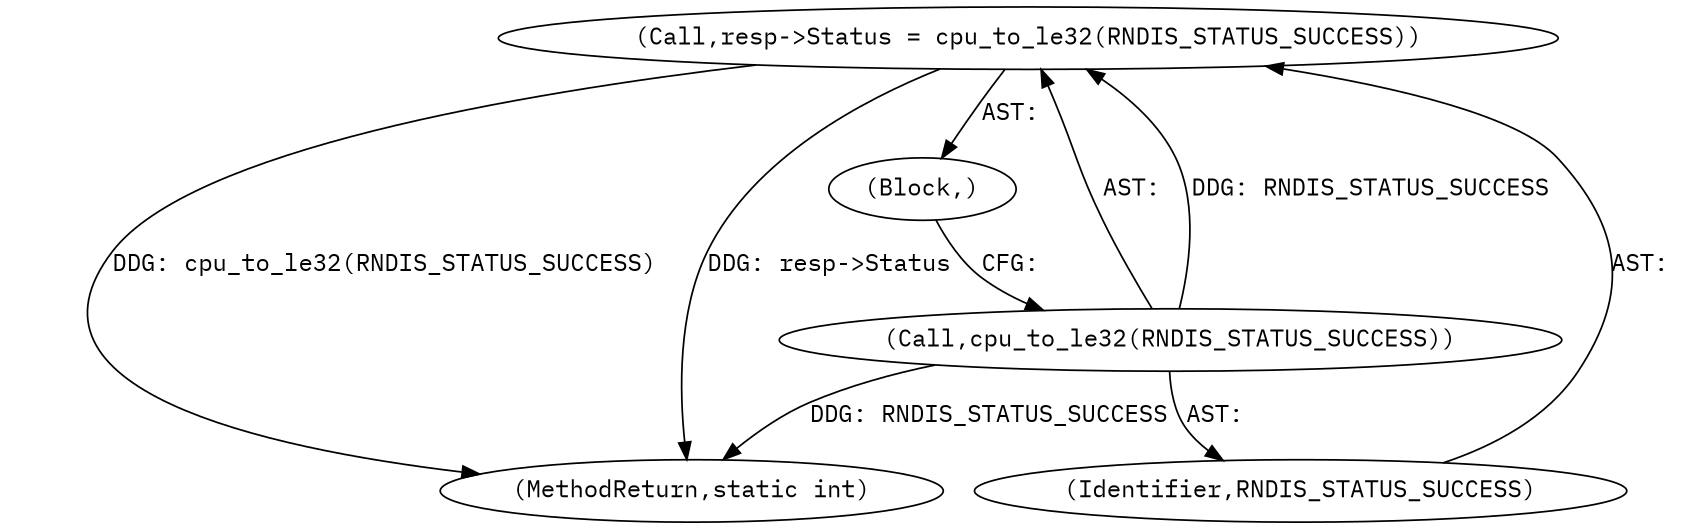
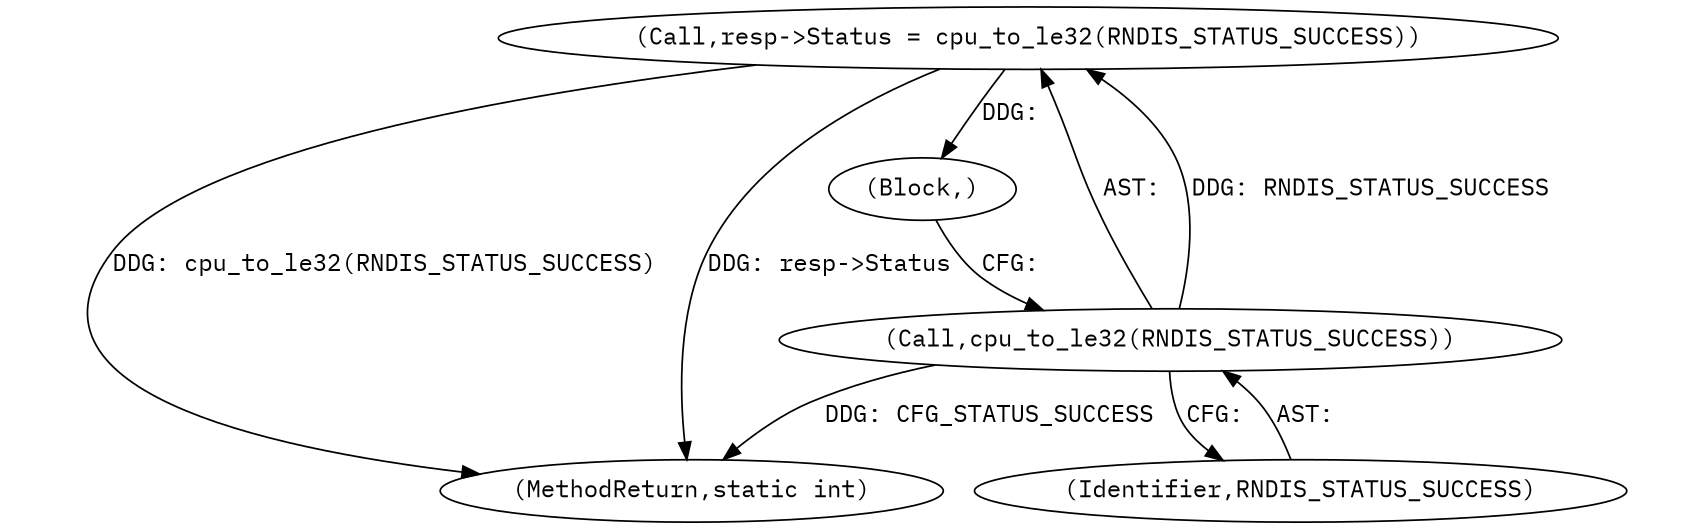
(1018, 114) -> (1018, 114)
(1591, 202) -> (1270, 417)
(989, 415) -> (989, 415)
(1223, 415) -> (1223, 415)
